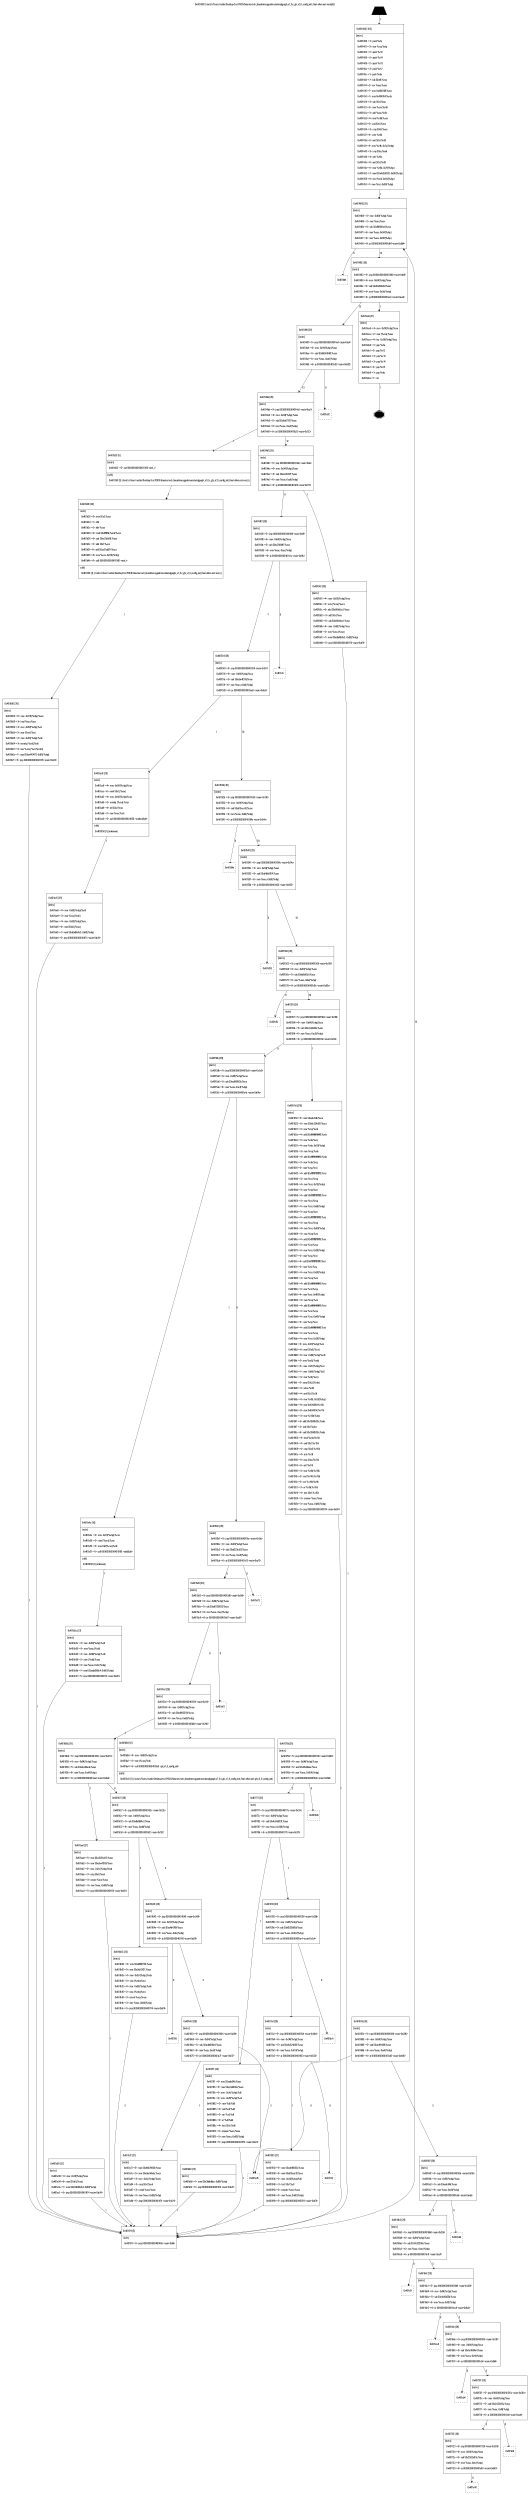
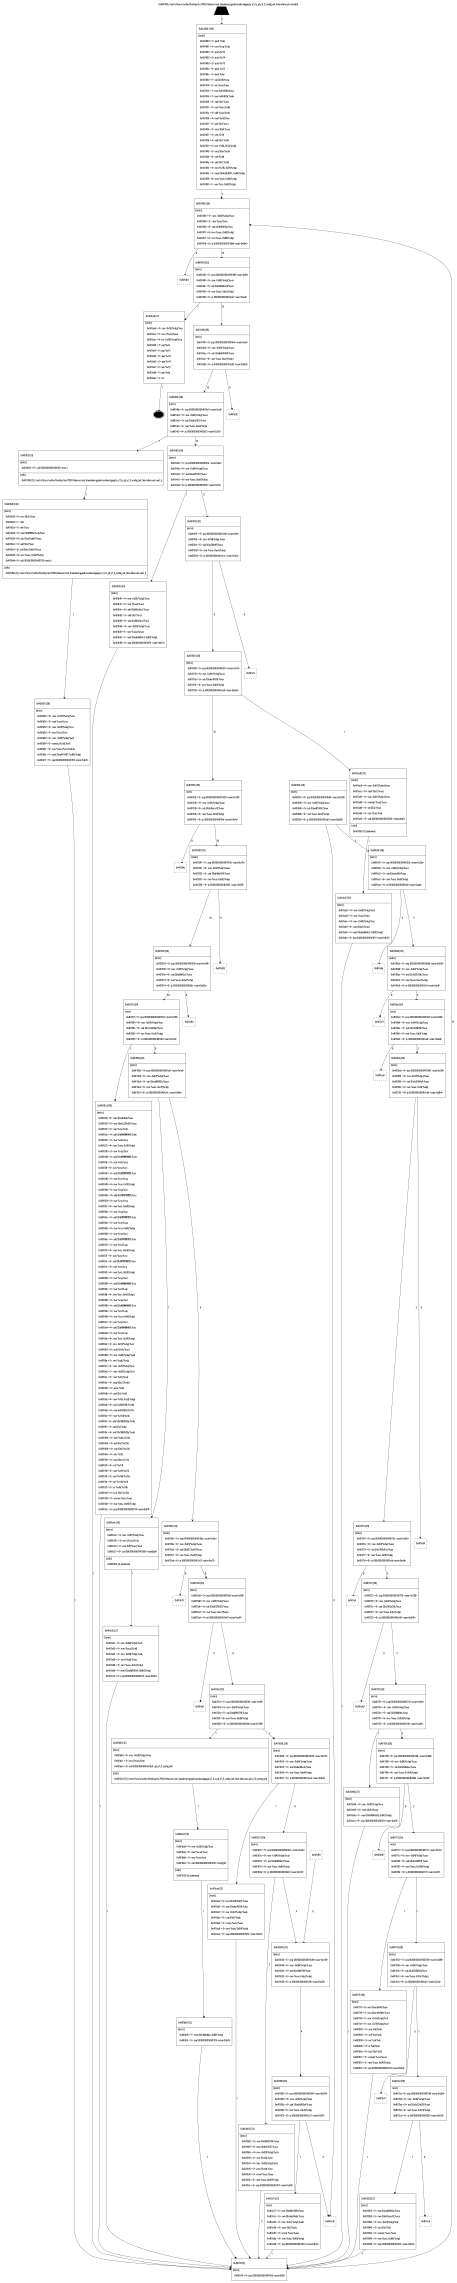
none -> (398, 1707)
none -> (201, 1855)
(284, 1868) -> (416, 1909)
(172, 1988) -> (310, 1901)
